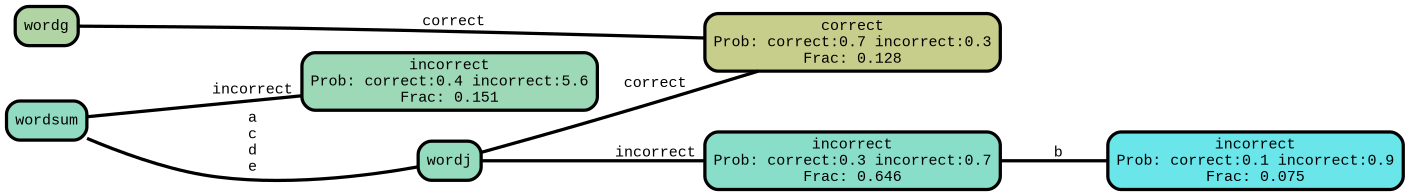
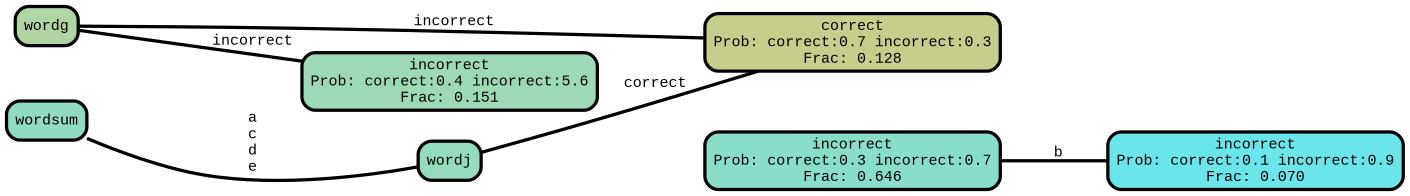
(450, 21) -> (450, 21)
(194, 106) -> (190, 46)
(593, 161) -> none
(1256, 161) -> (1256, 161)
